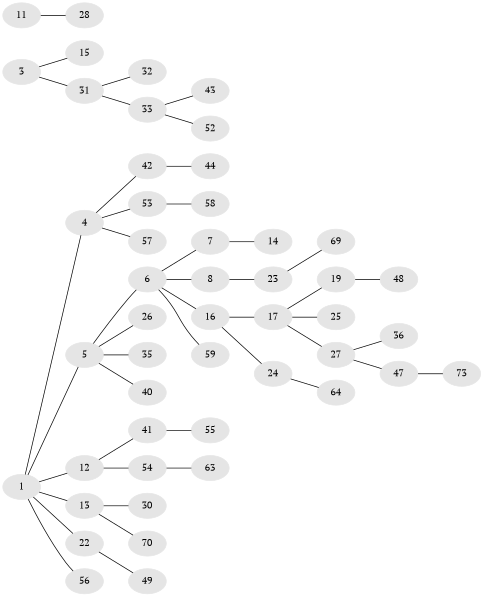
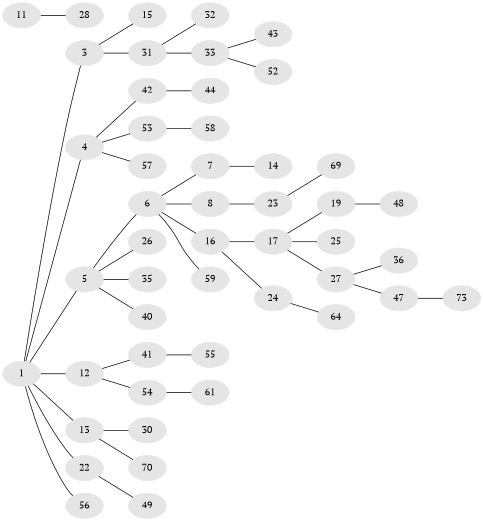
none -> (49, 213)
(210, 468) -> (210, 393)
